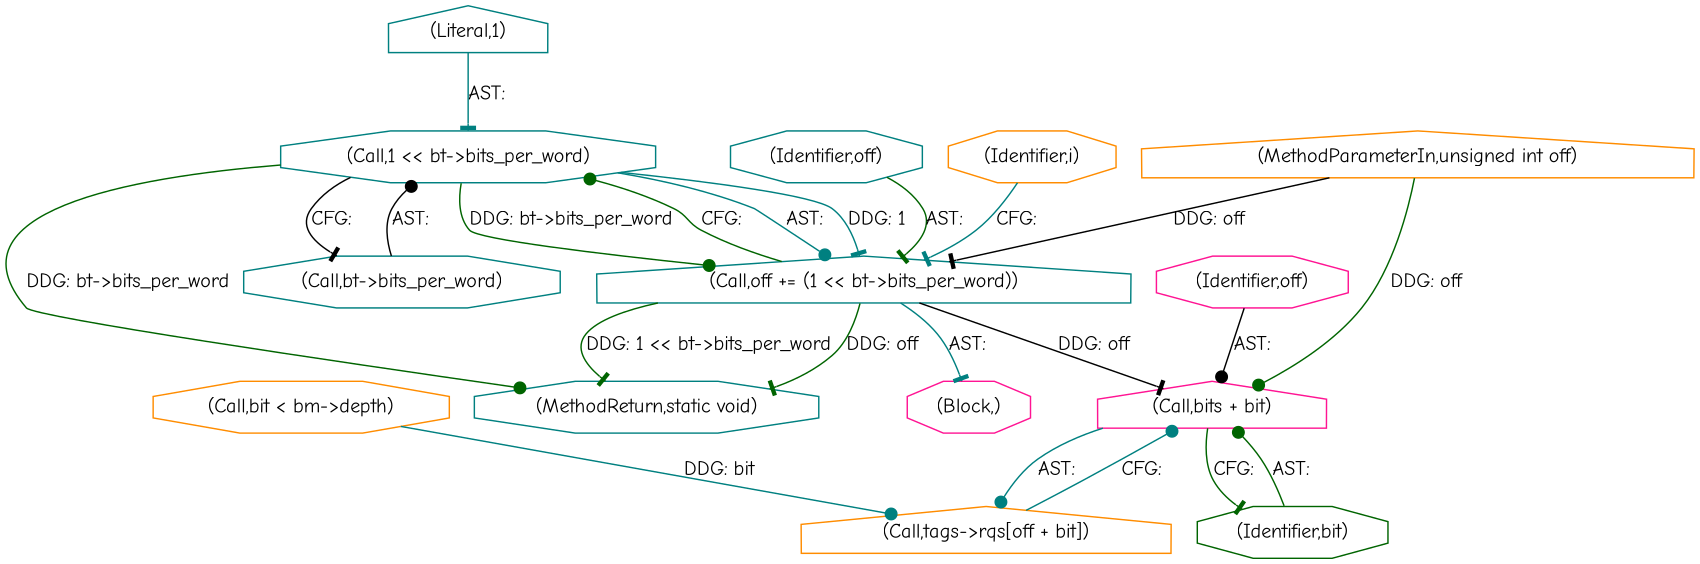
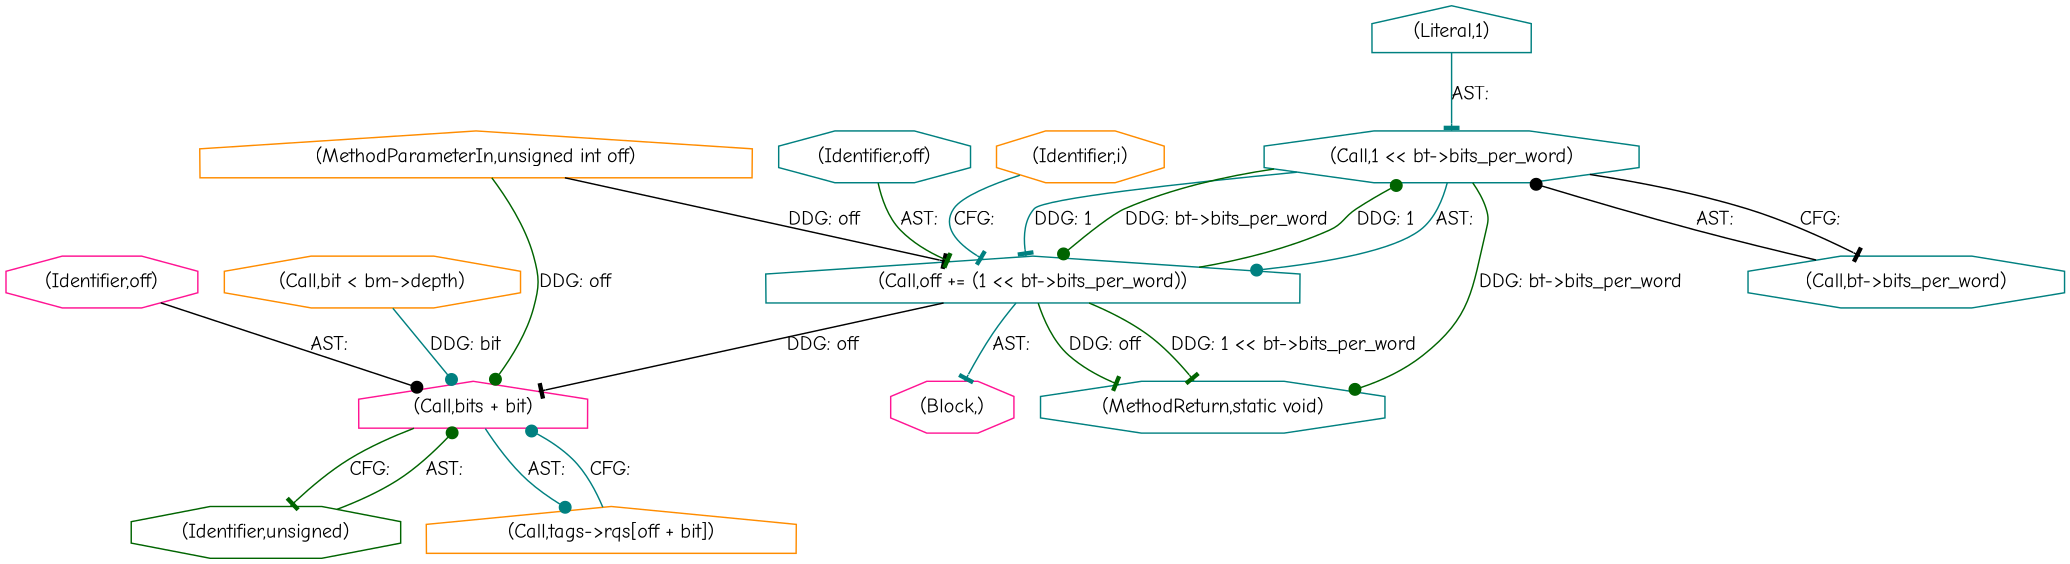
(725, 219) -> (1385, 219)
(643, 470) -> (420, 342)
(1293, 532) -> (266, 532)
